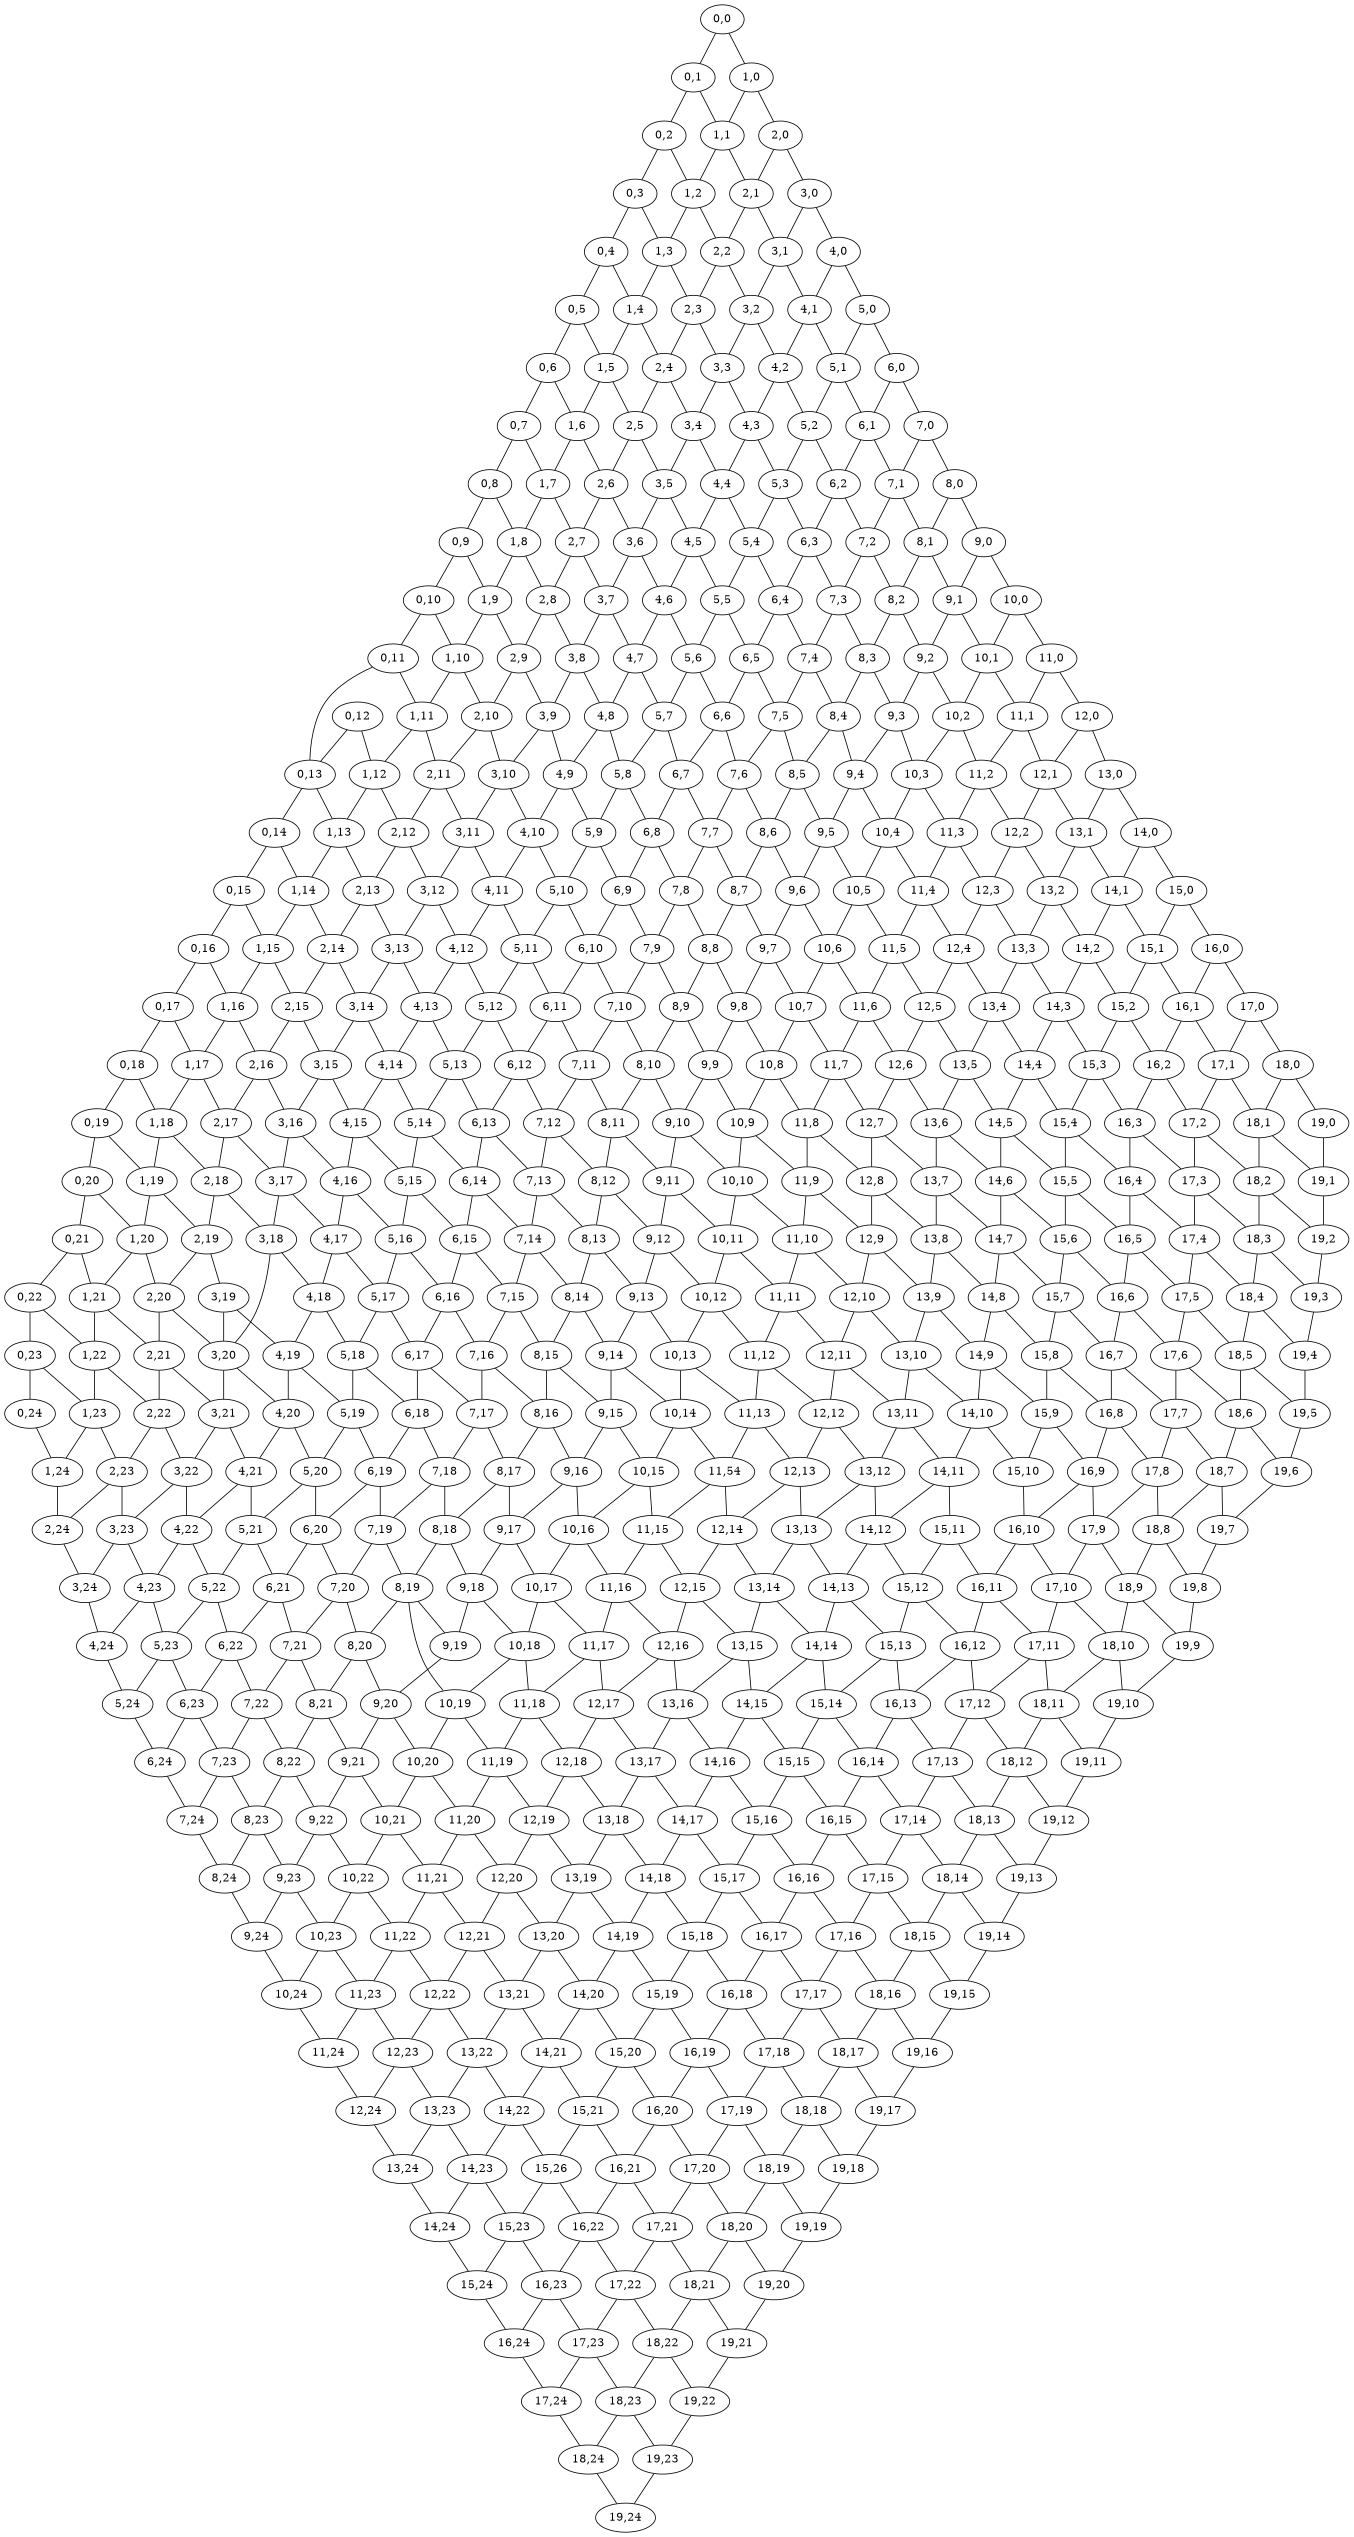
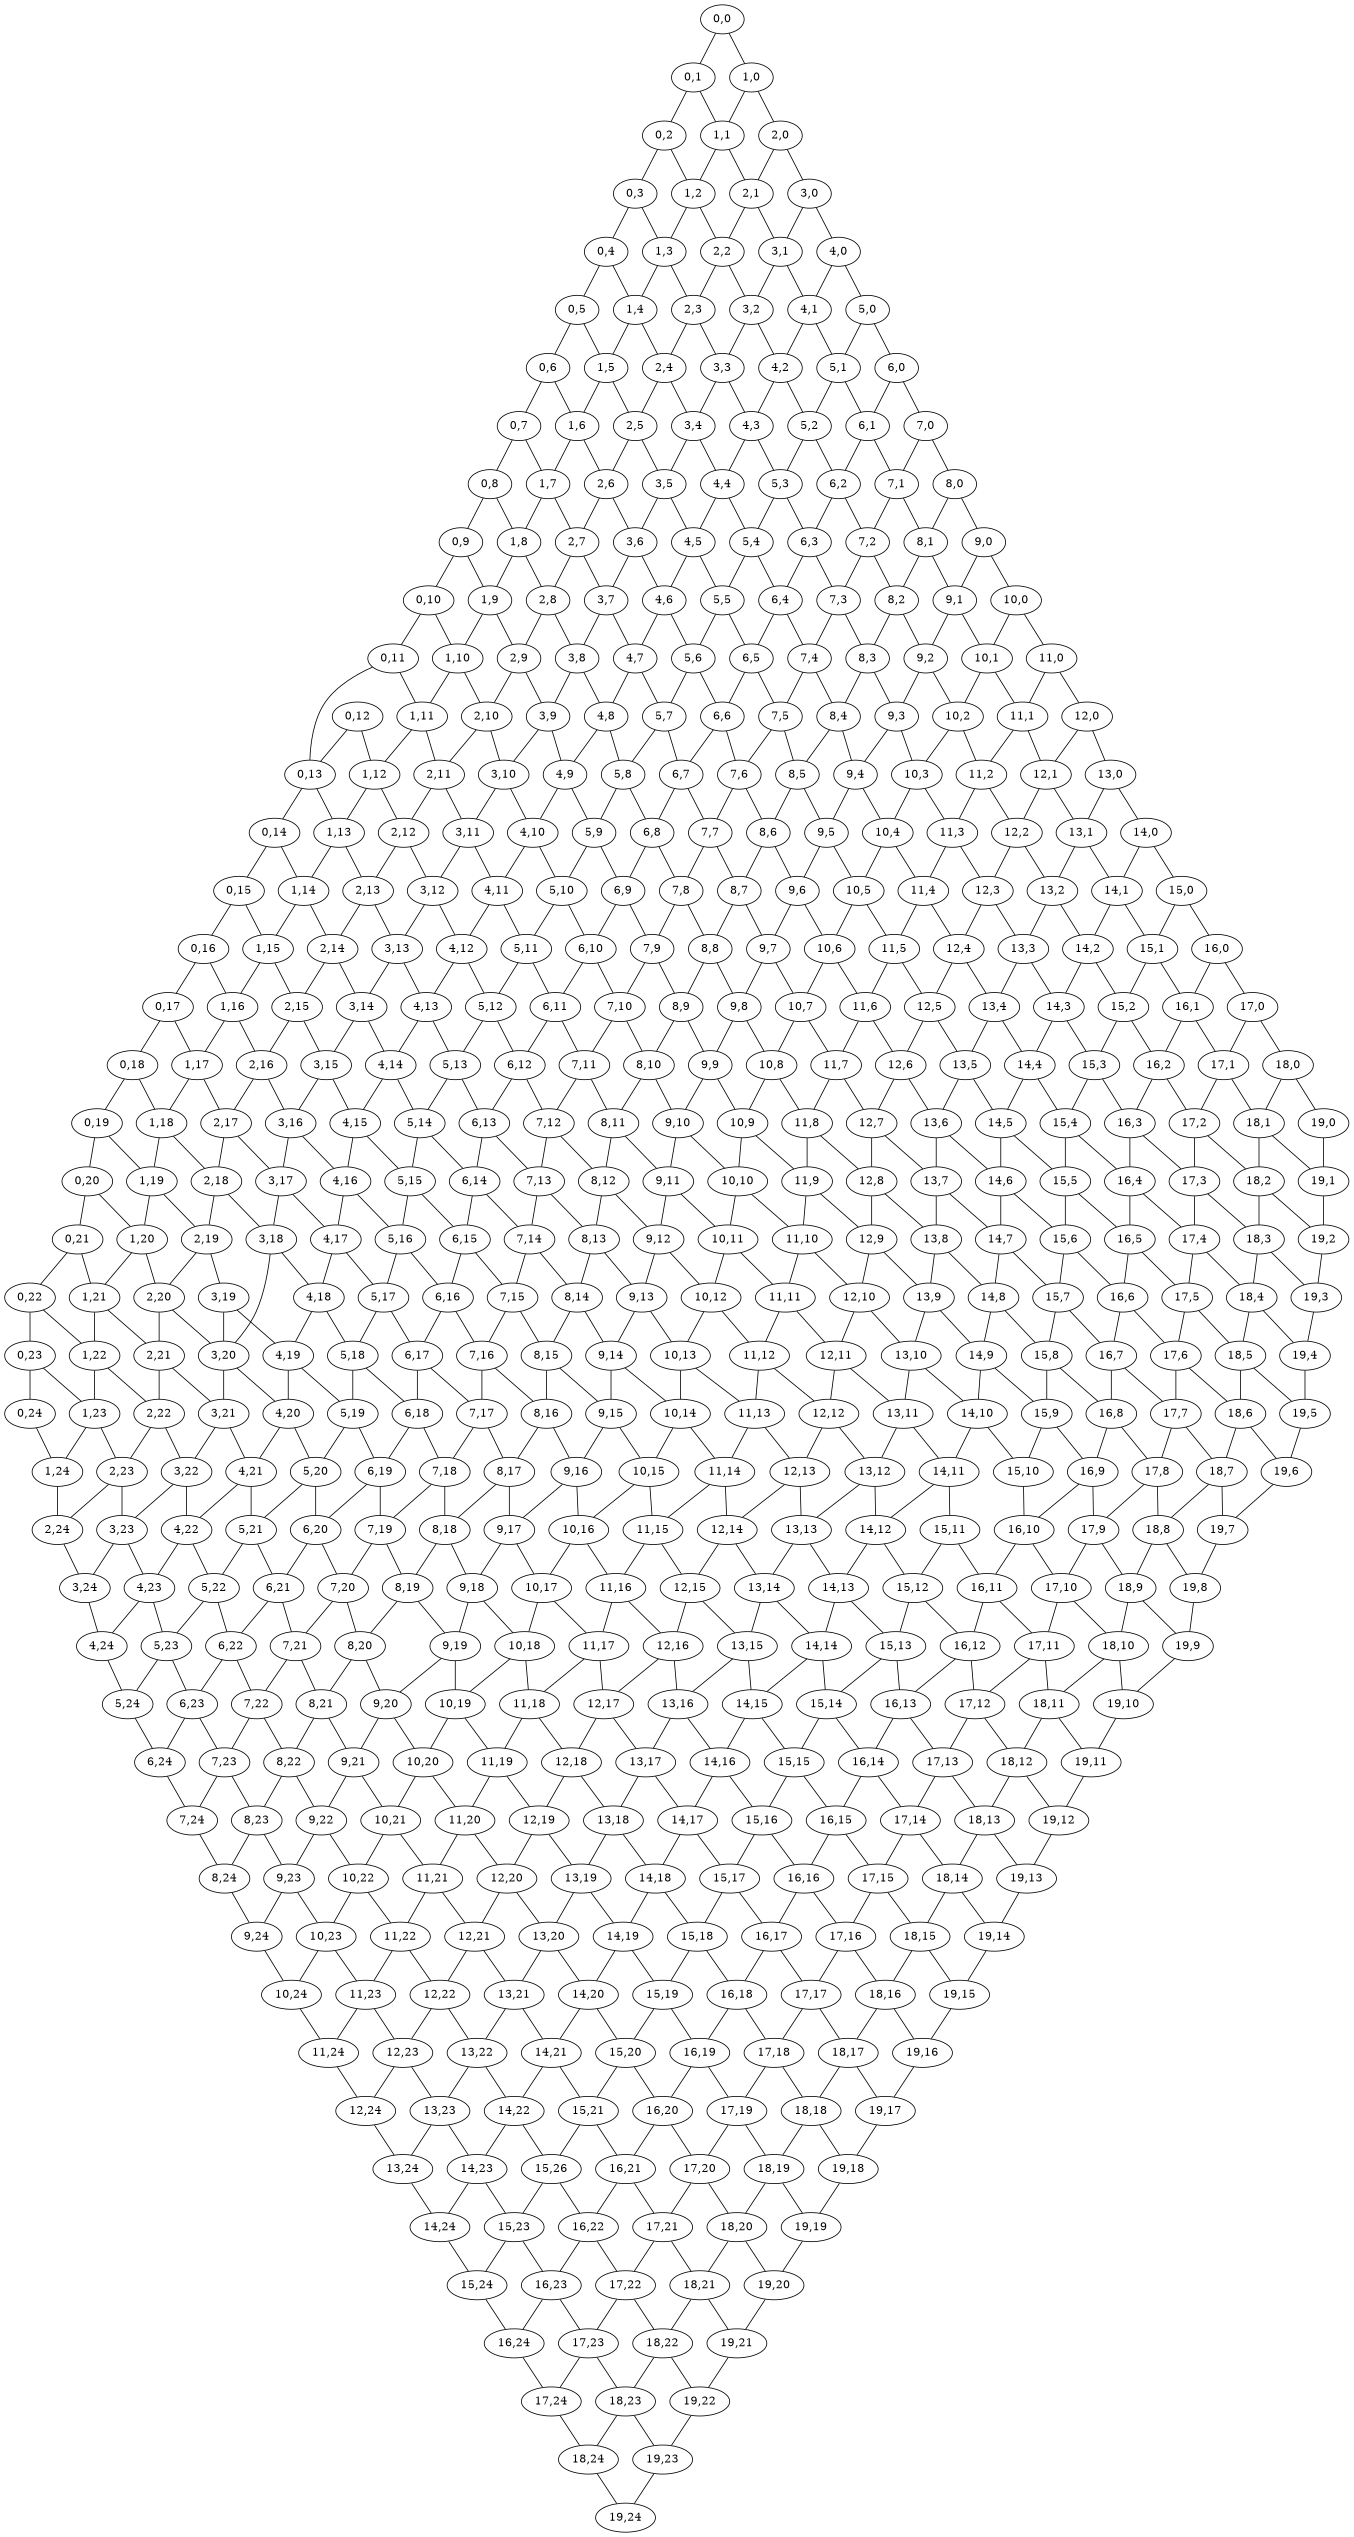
(725, 1472) -> (725, 1472)
(419, 1650) -> (455, 1675)
